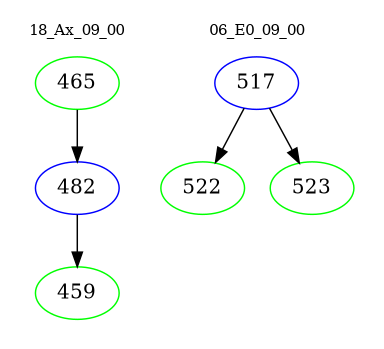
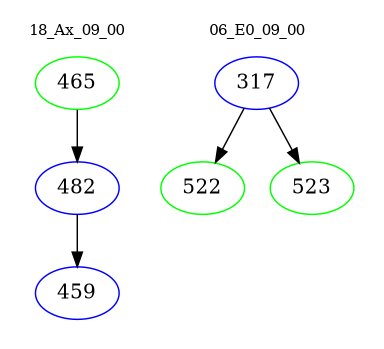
(257, 83) -> (257, 83)
(77, 293) -> (77, 293)
